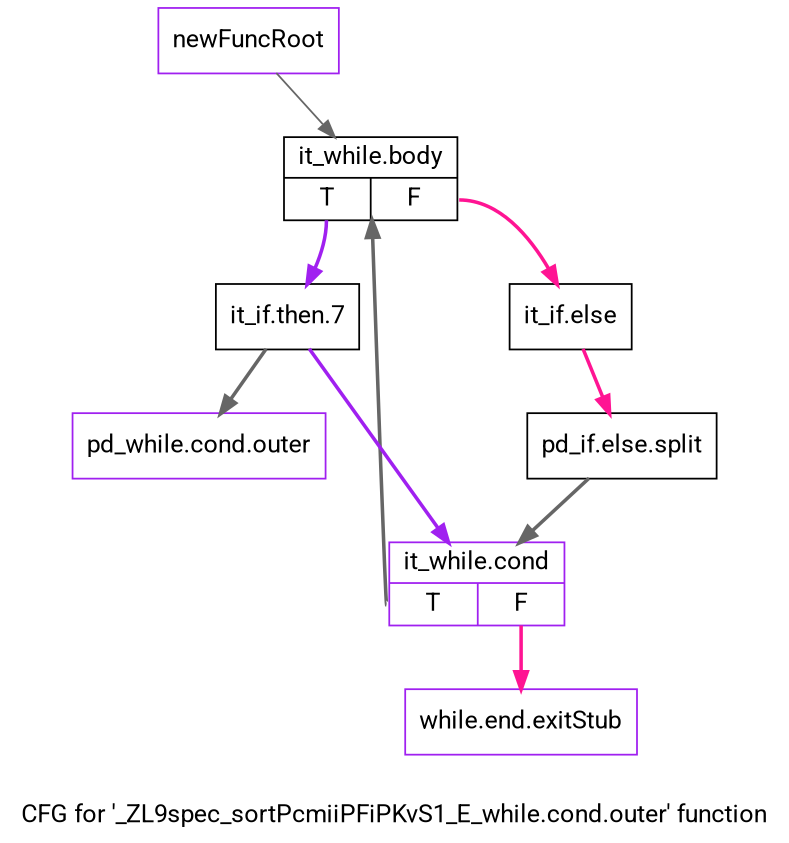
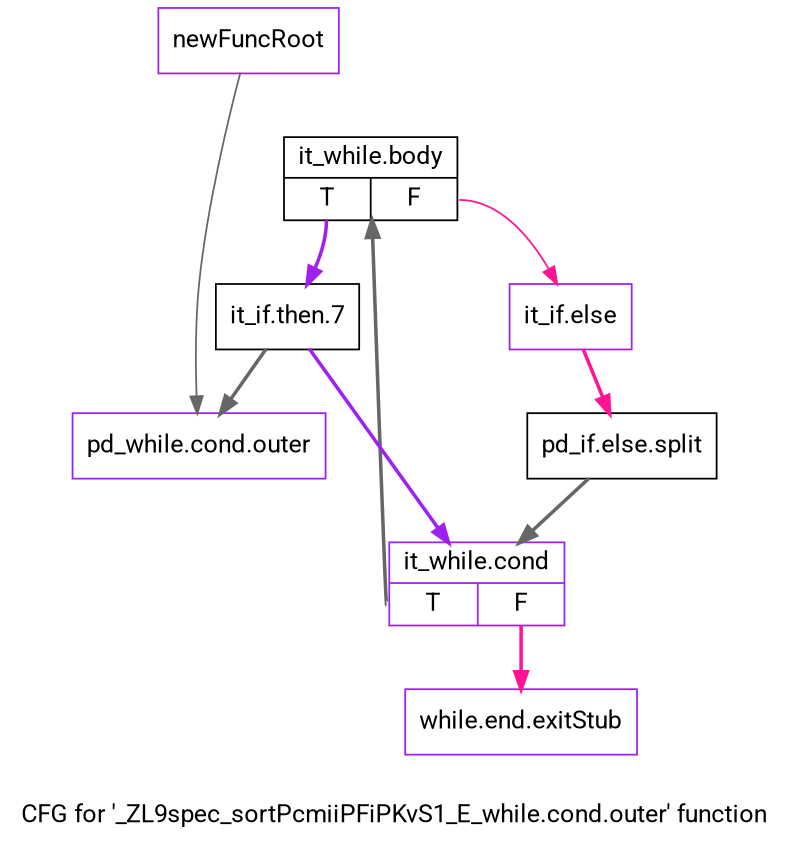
(300, 99) -> (206, 233)
(512, 223) -> (512, 223)
(571, 317) -> (571, 317)
